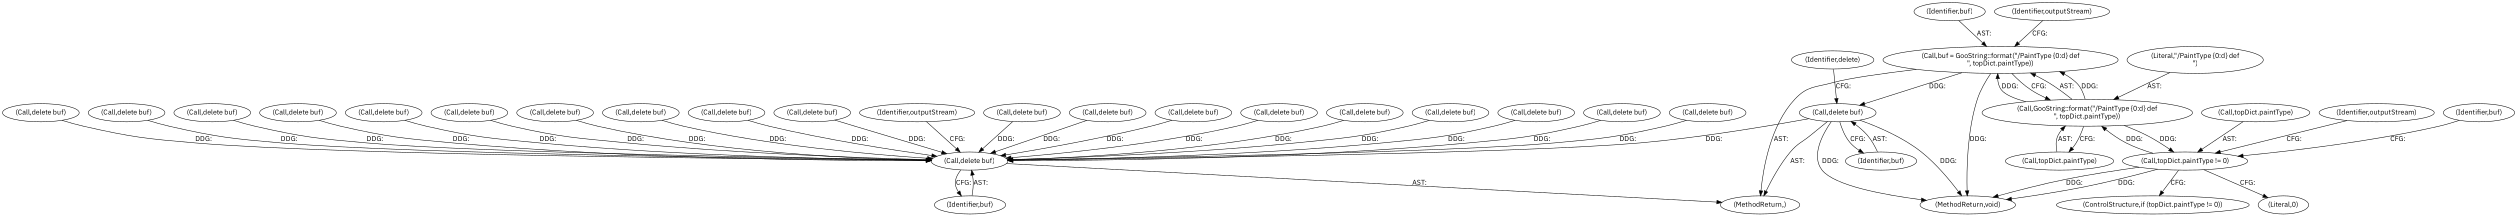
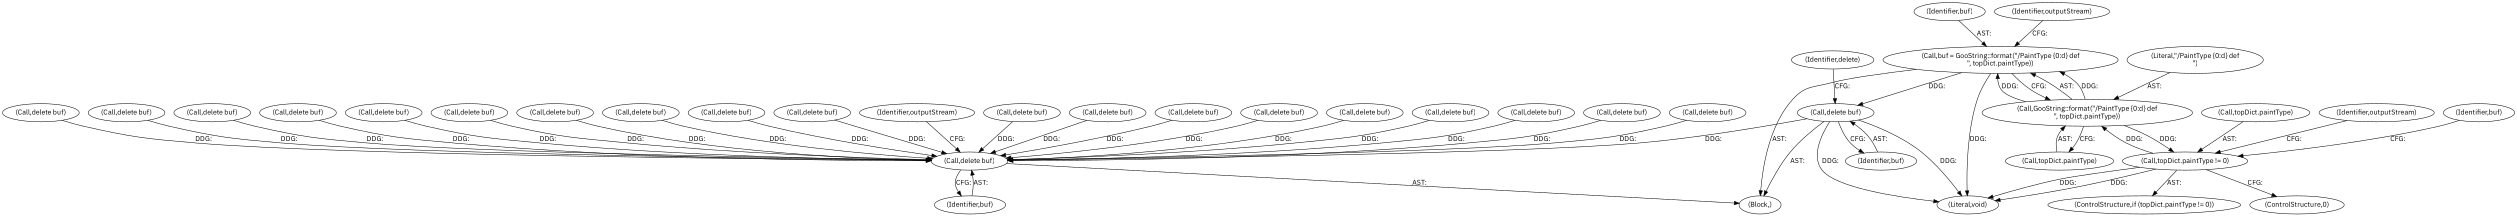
(2179, 183) -> (2175, 183)
(1760, 205) -> (1760, 205)
(1968, 205) -> (1968, 205)
(2283, 205) -> (2297, 205)
